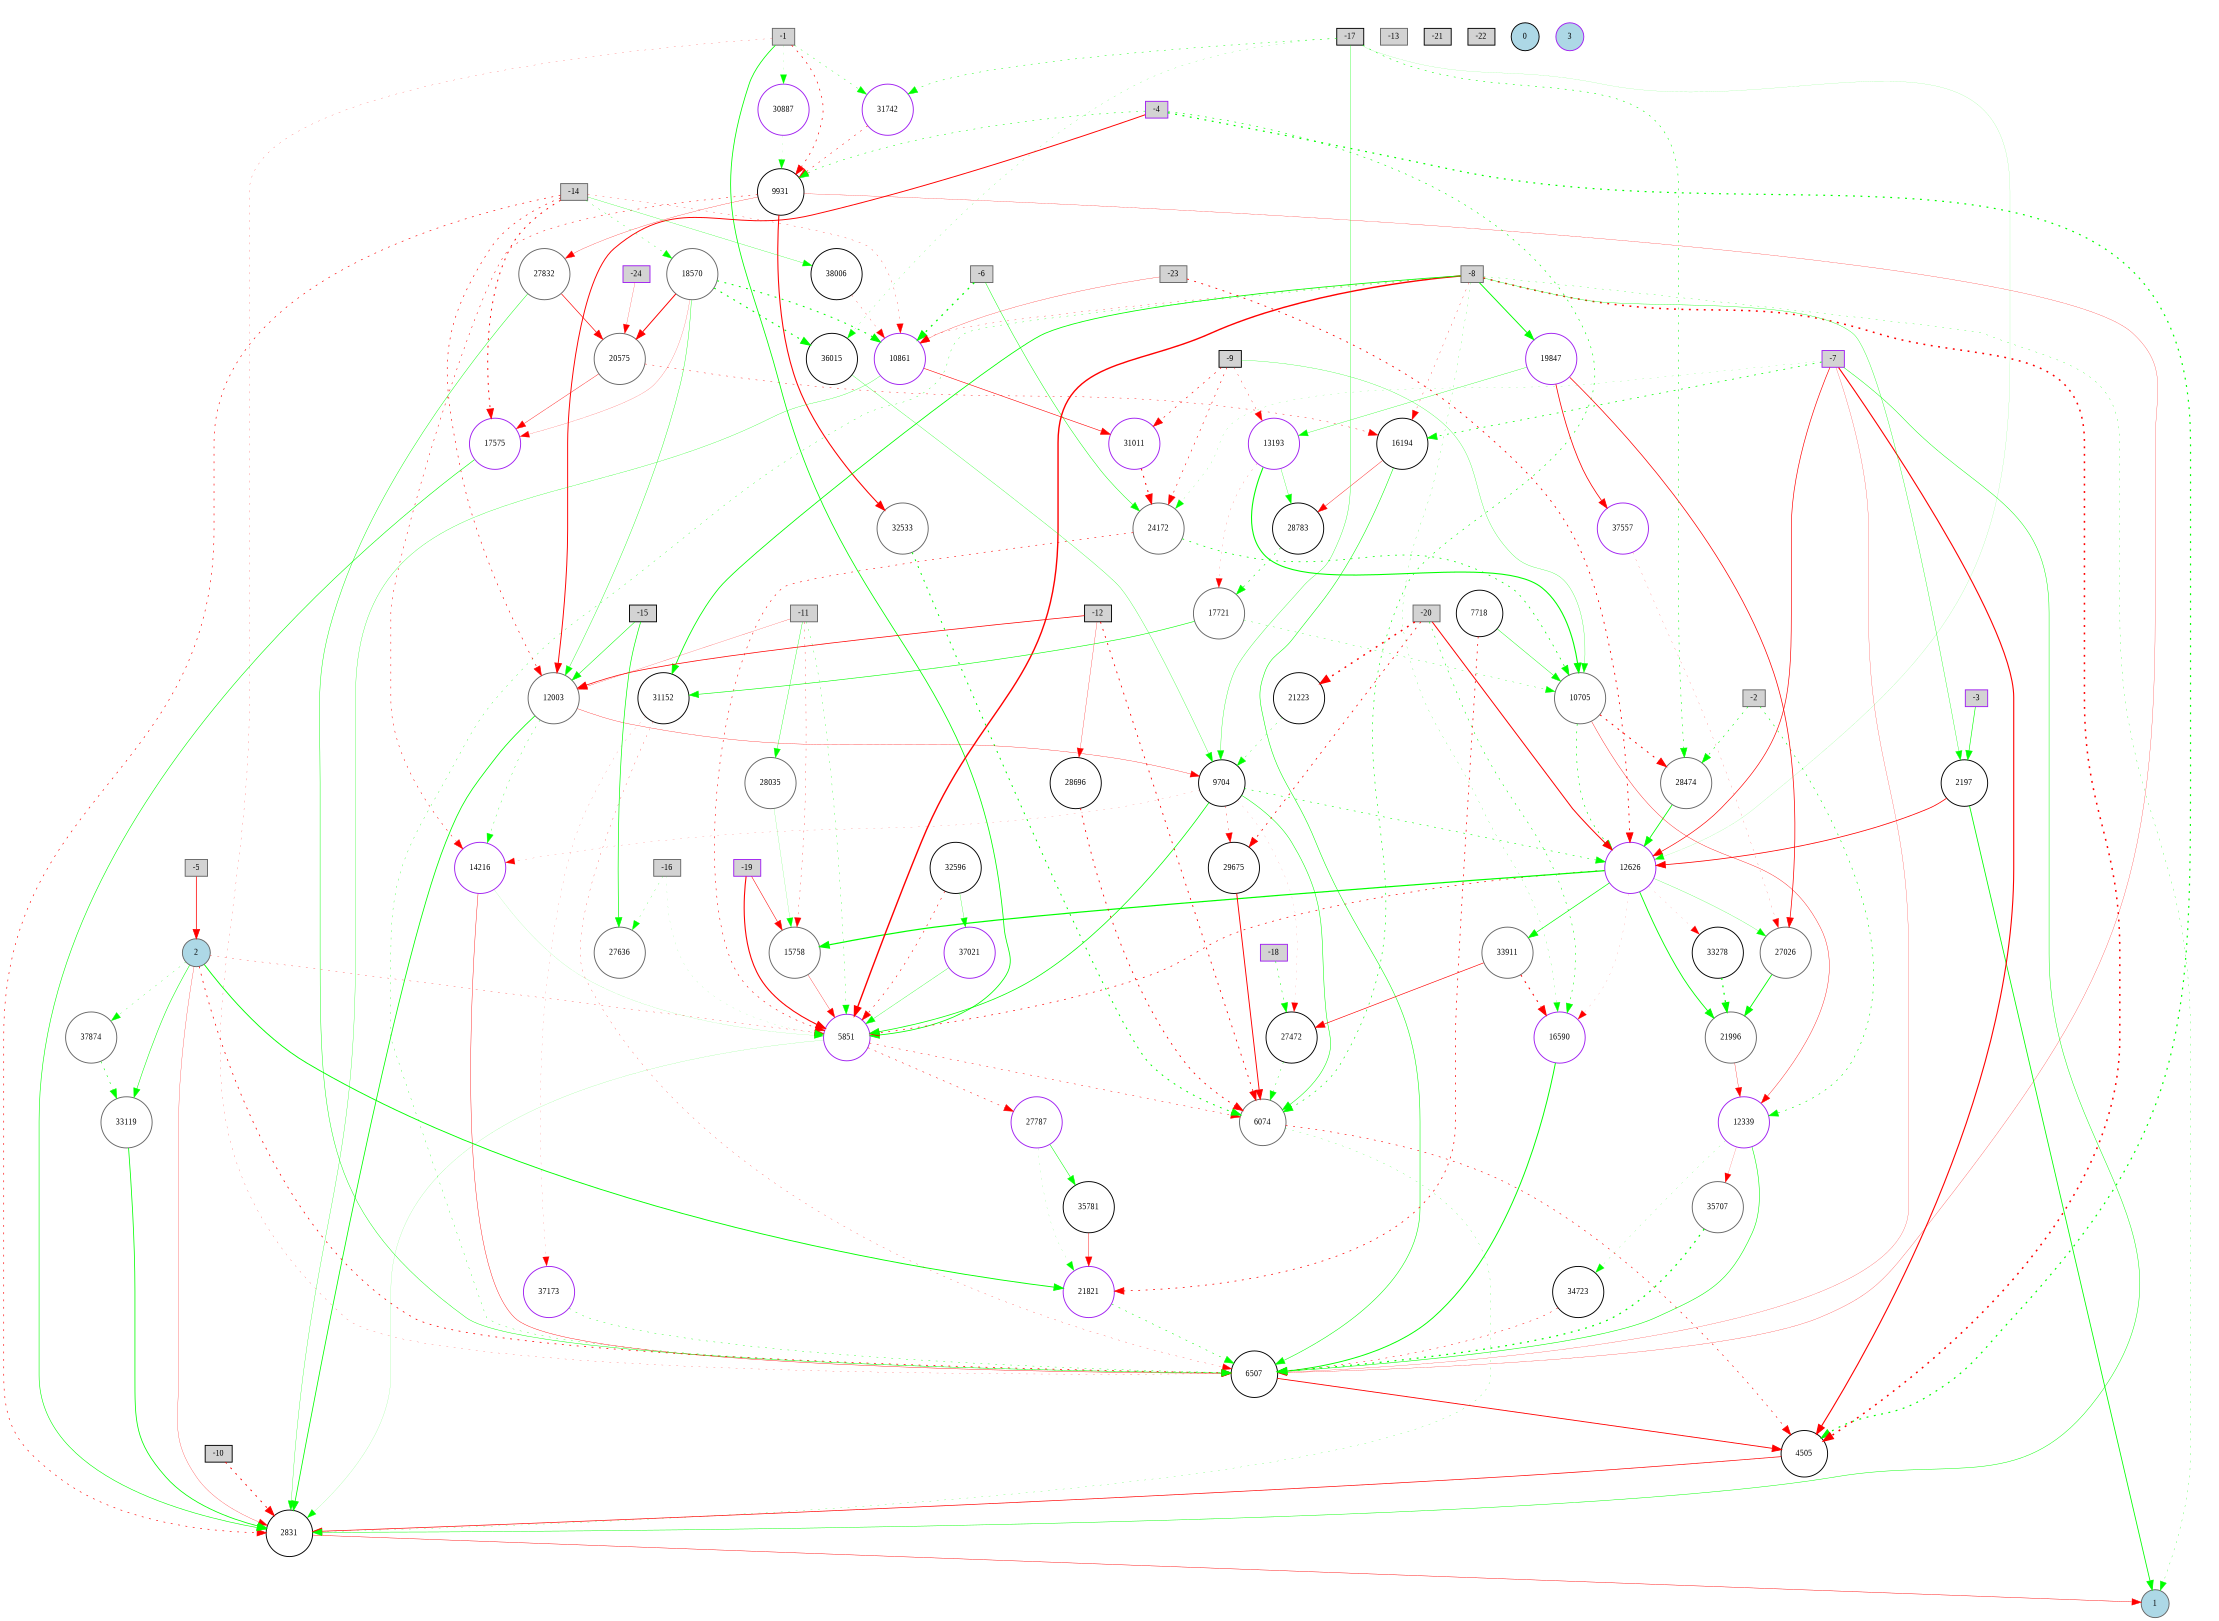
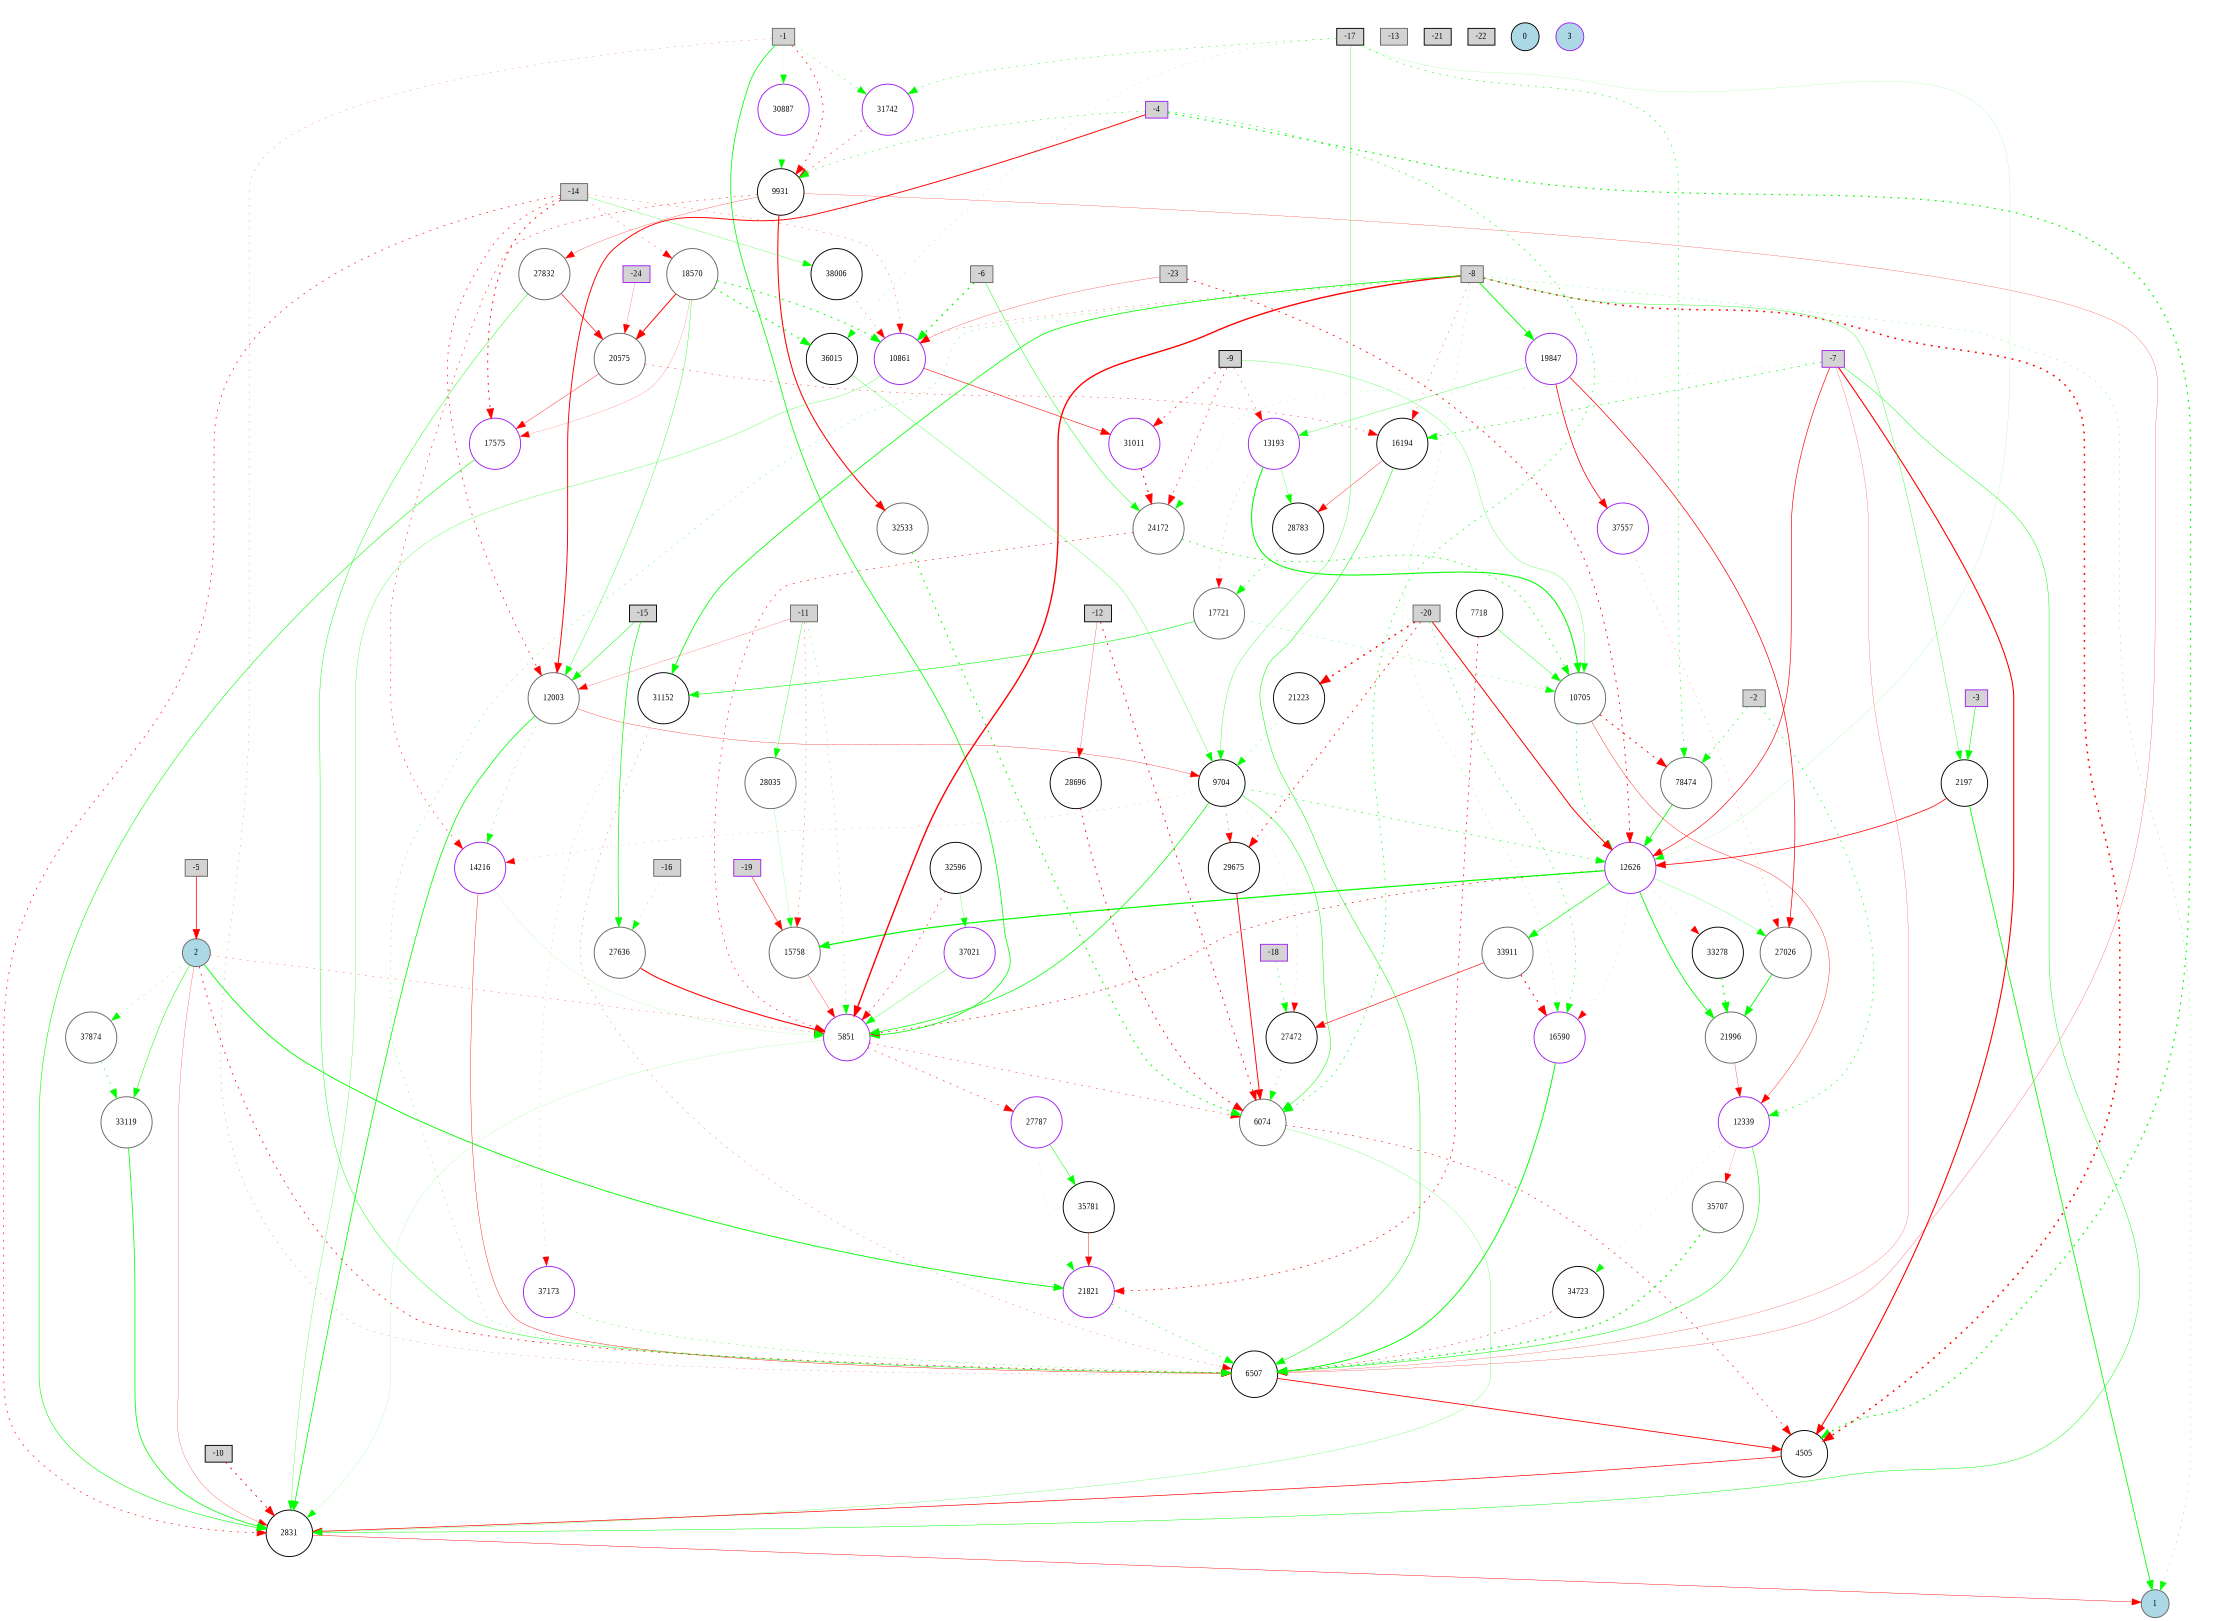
(623, 225) -> (623, 225)
(834, 643) -> none
(1686, 783) -> (1686, 783)
(754, 965) -> (704, 997)
(1100, 1484) -> (1100, 1484)
